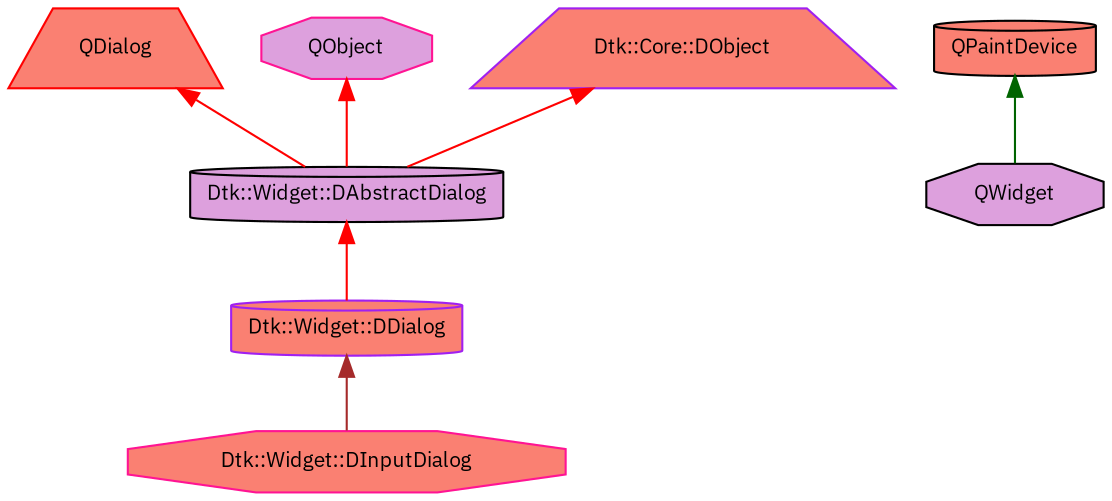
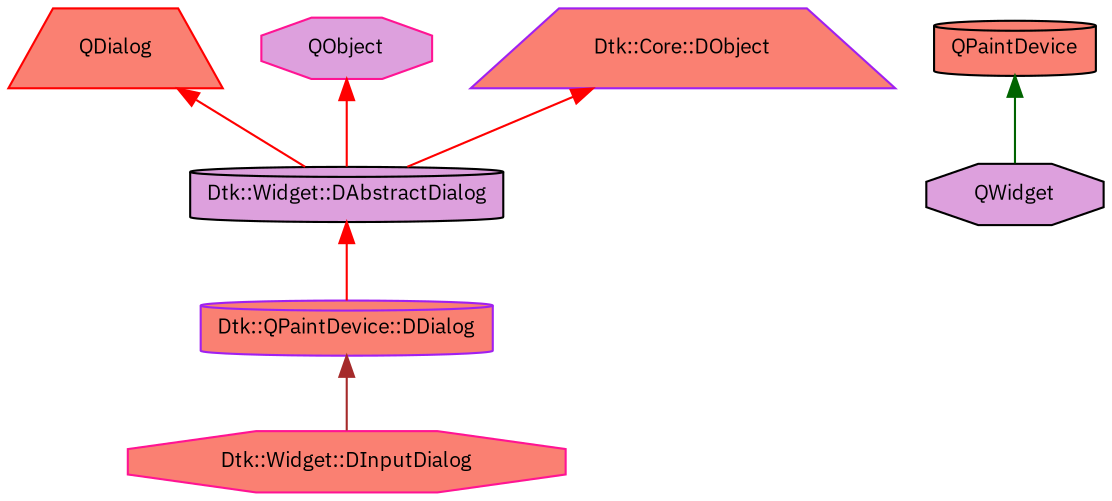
(347, 328) -> (347, 328)
